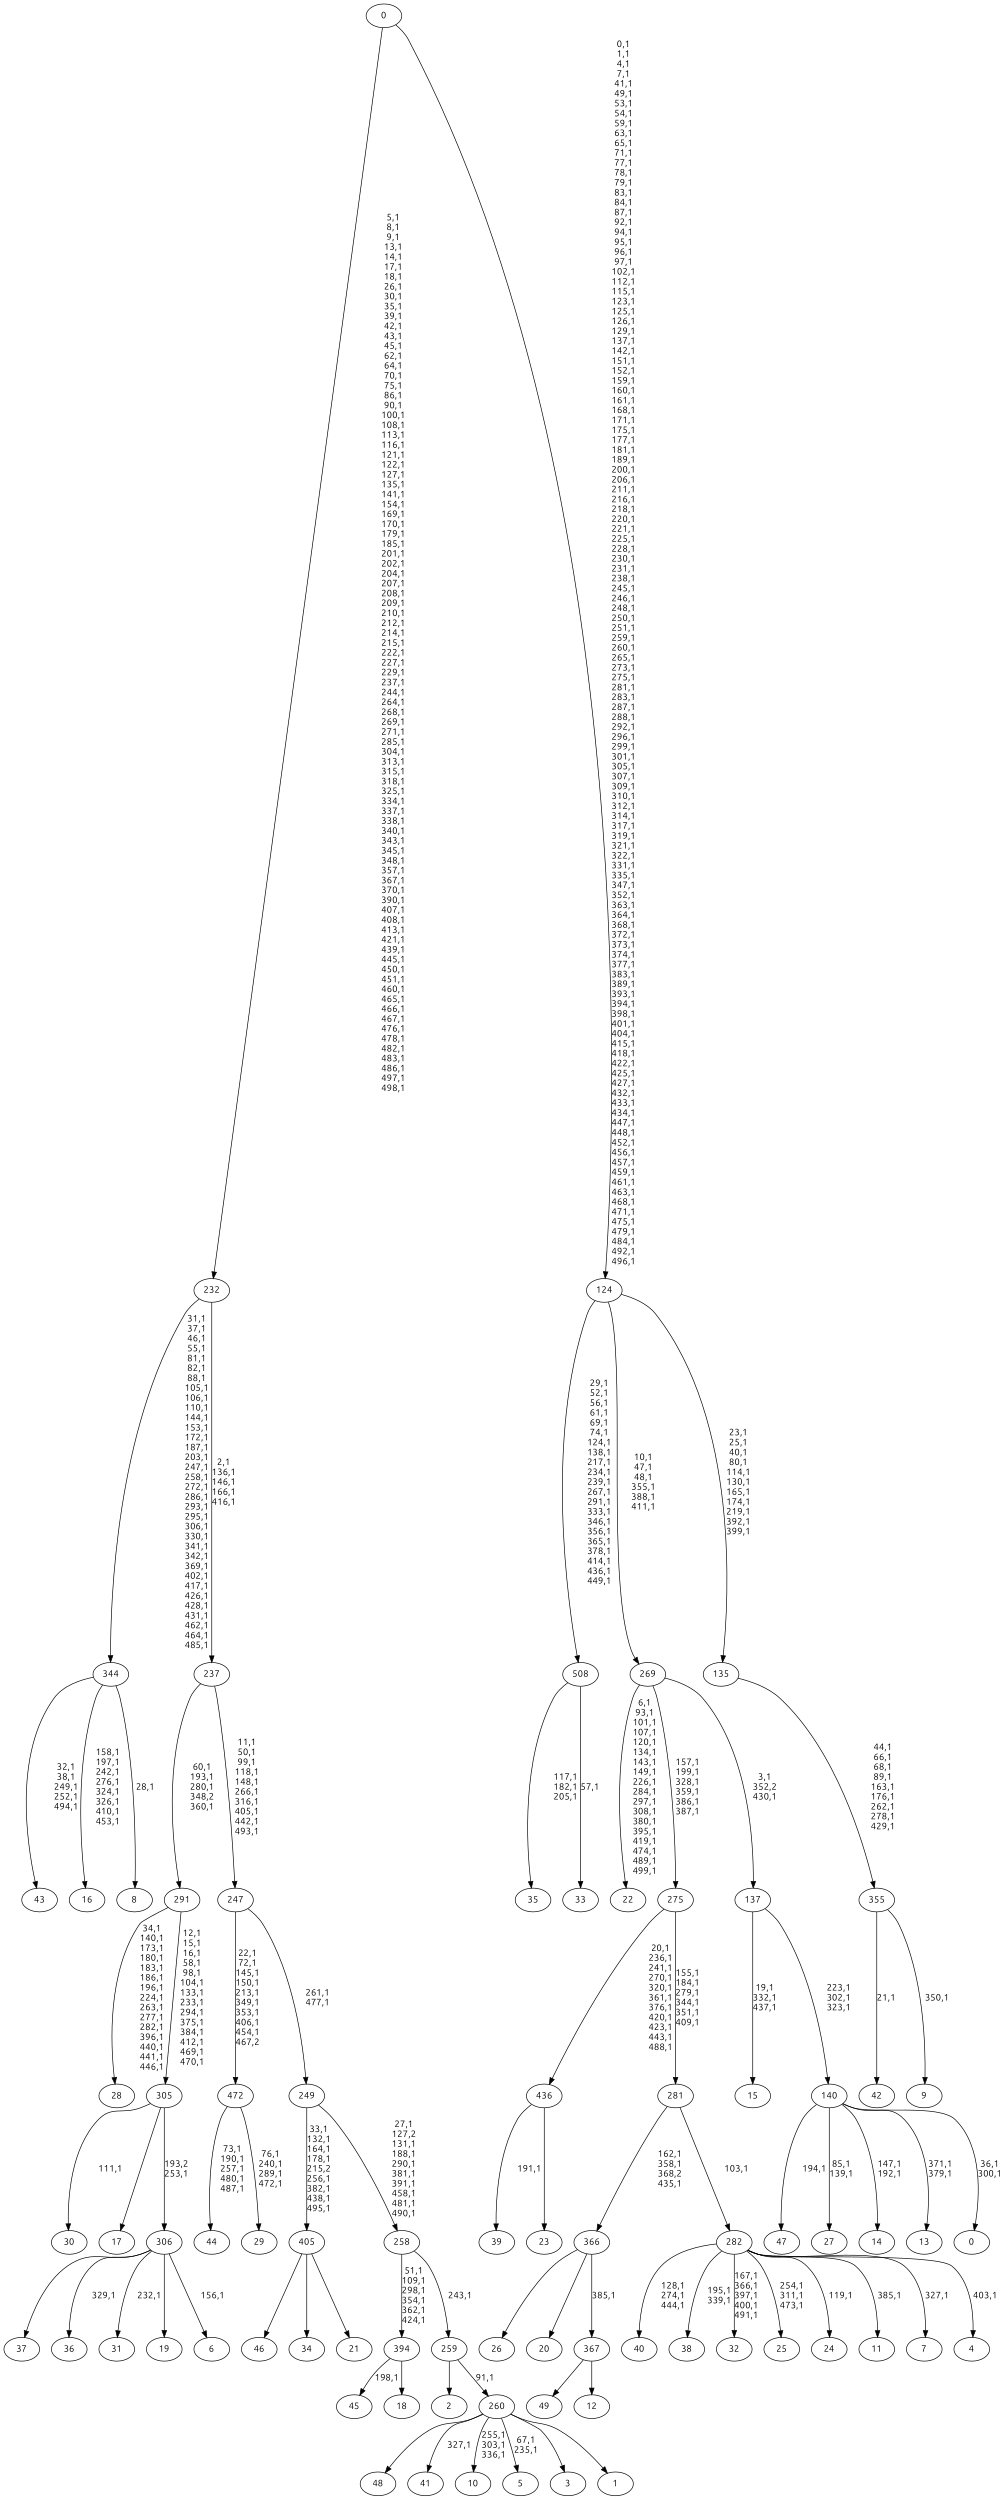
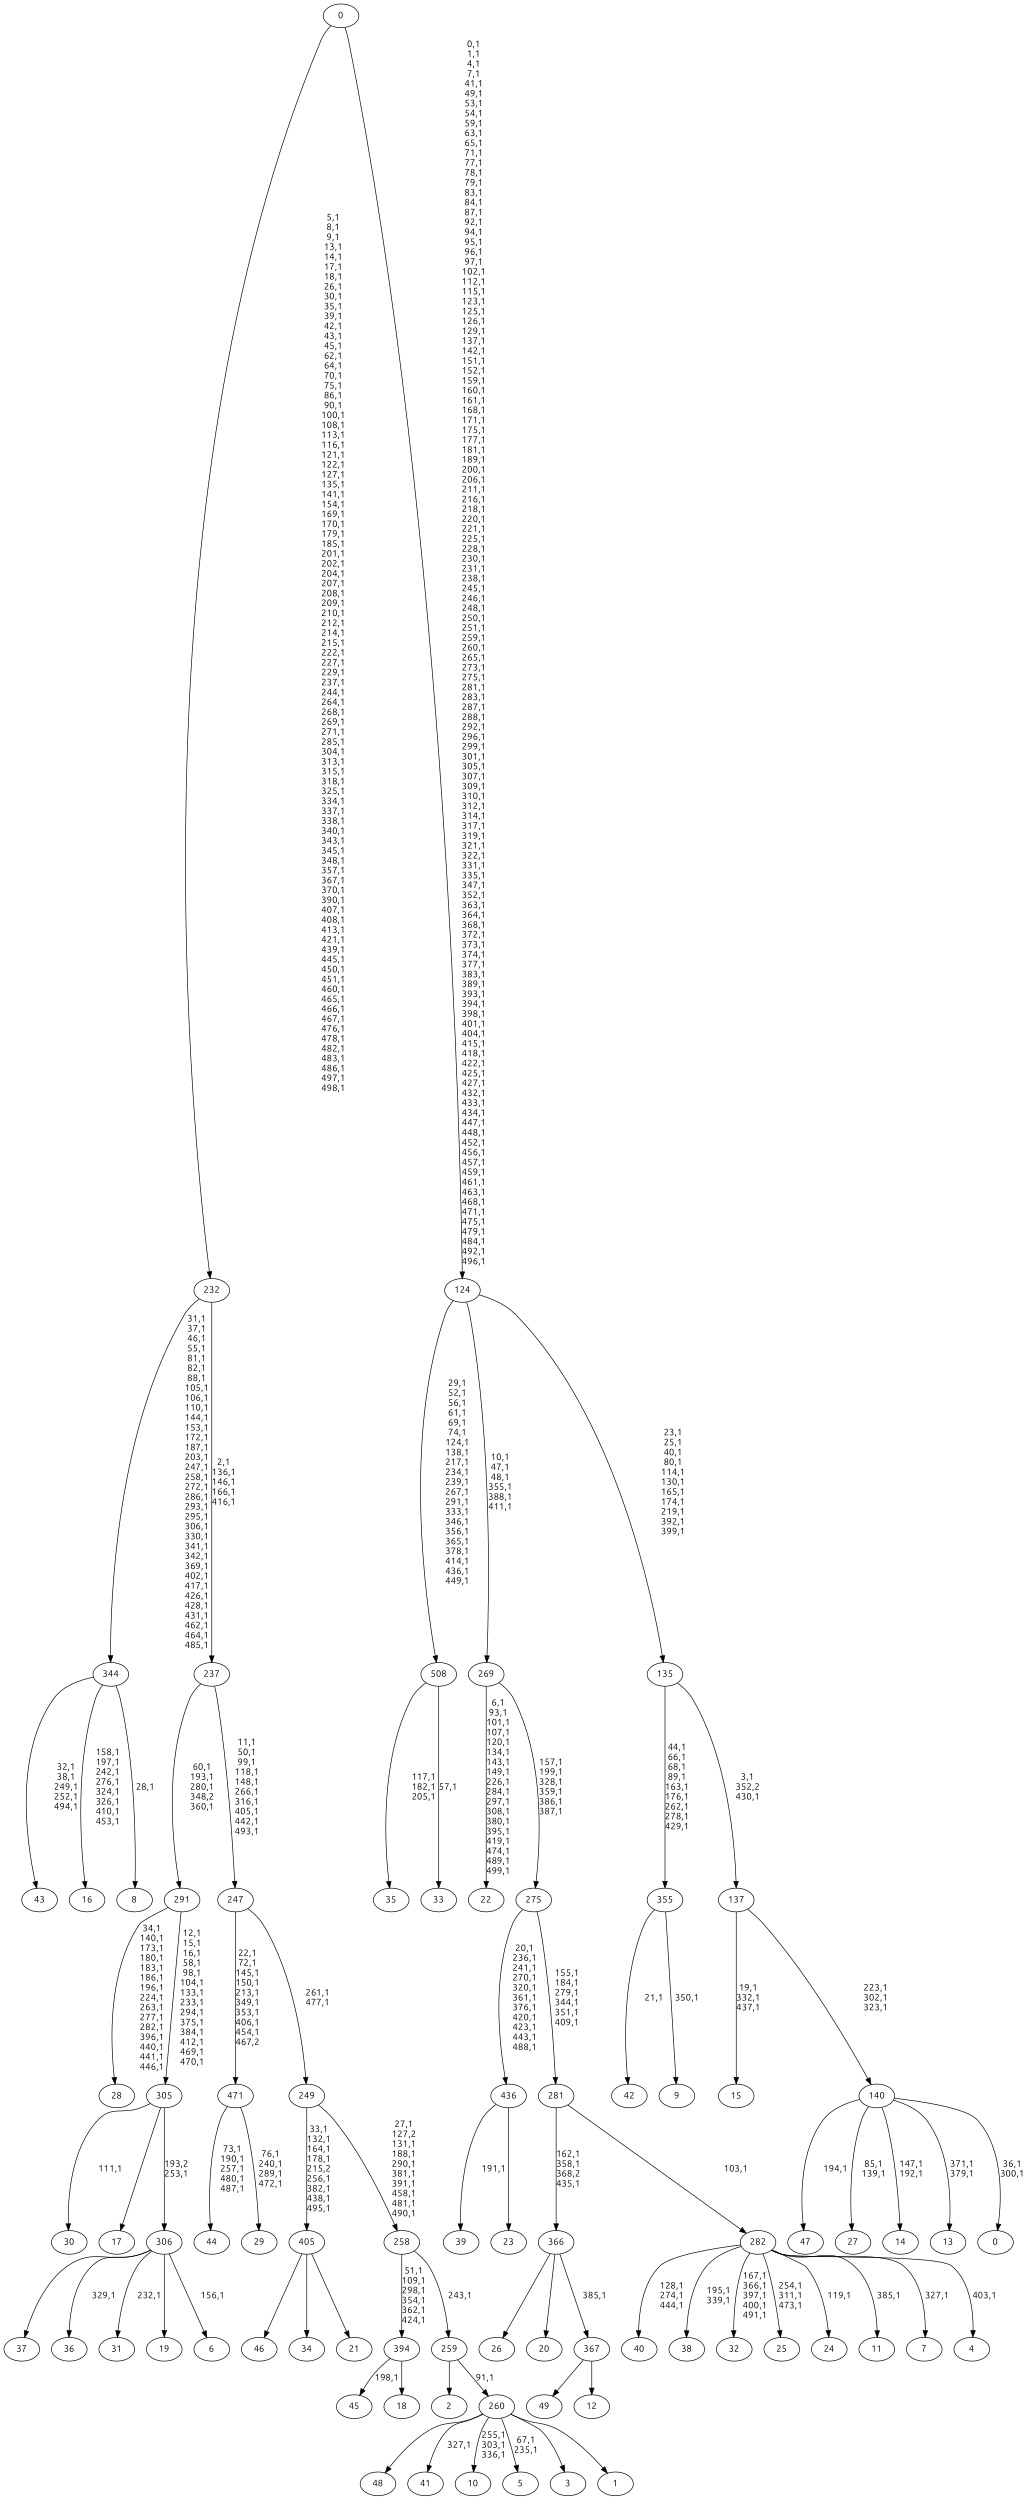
(737, 1764) -> (722, 1777)
(236, 2096) -> (236, 2096)
